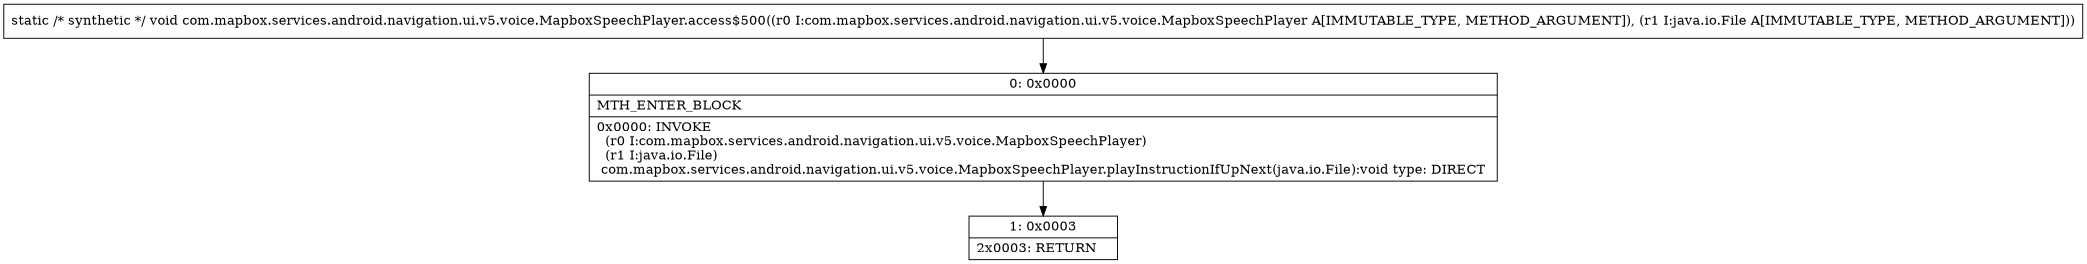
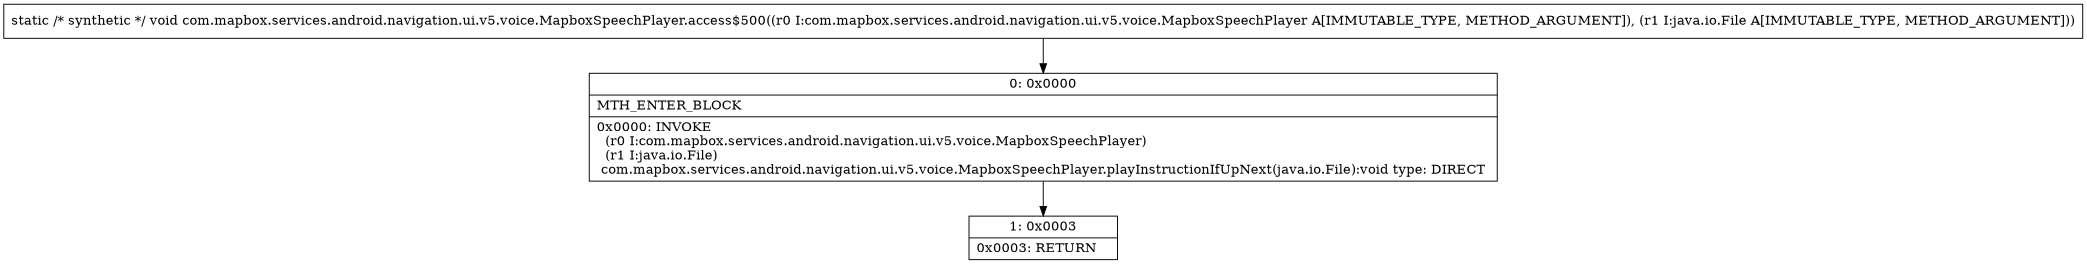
(1043, 248) -> (1043, 248)
